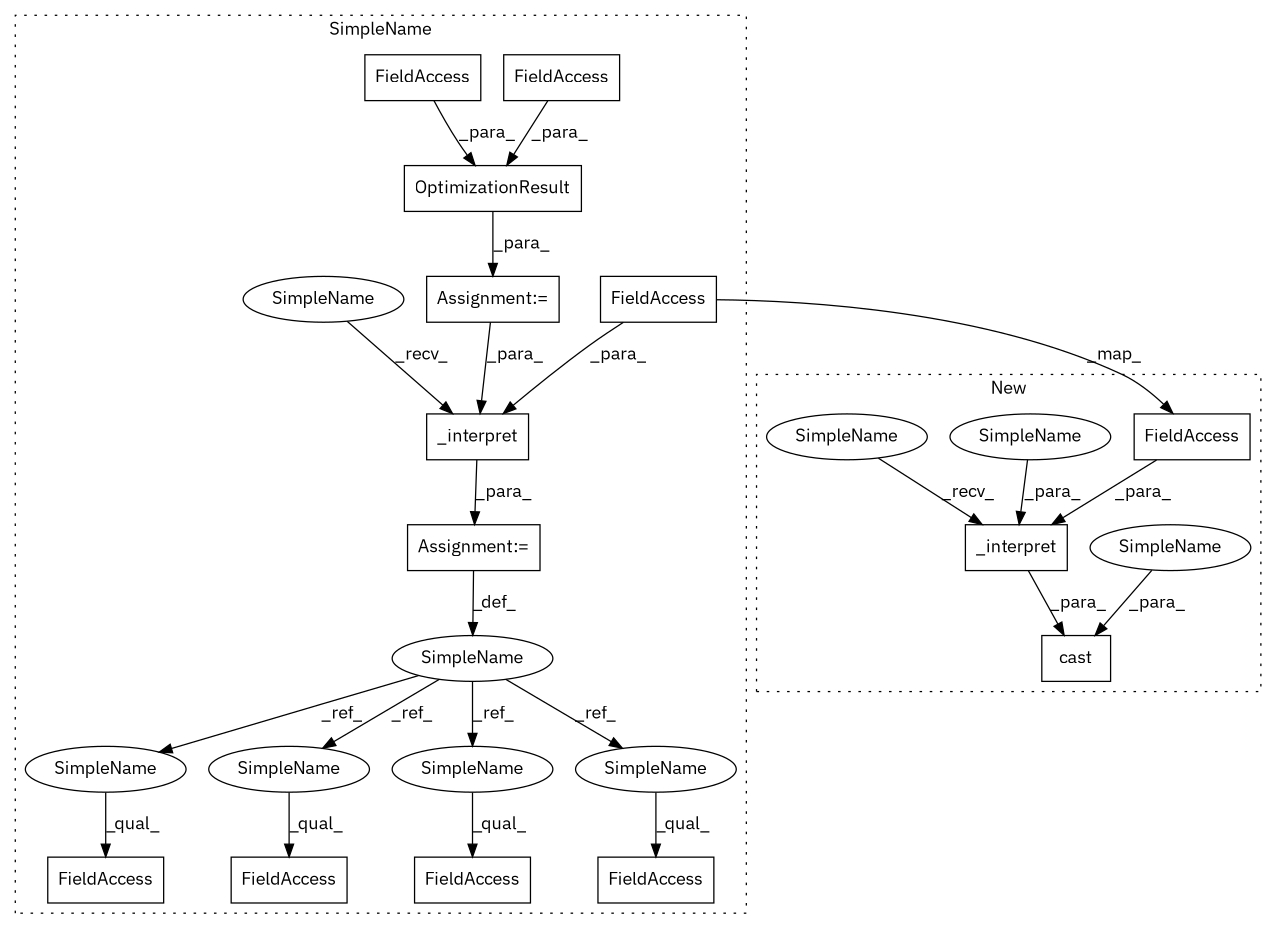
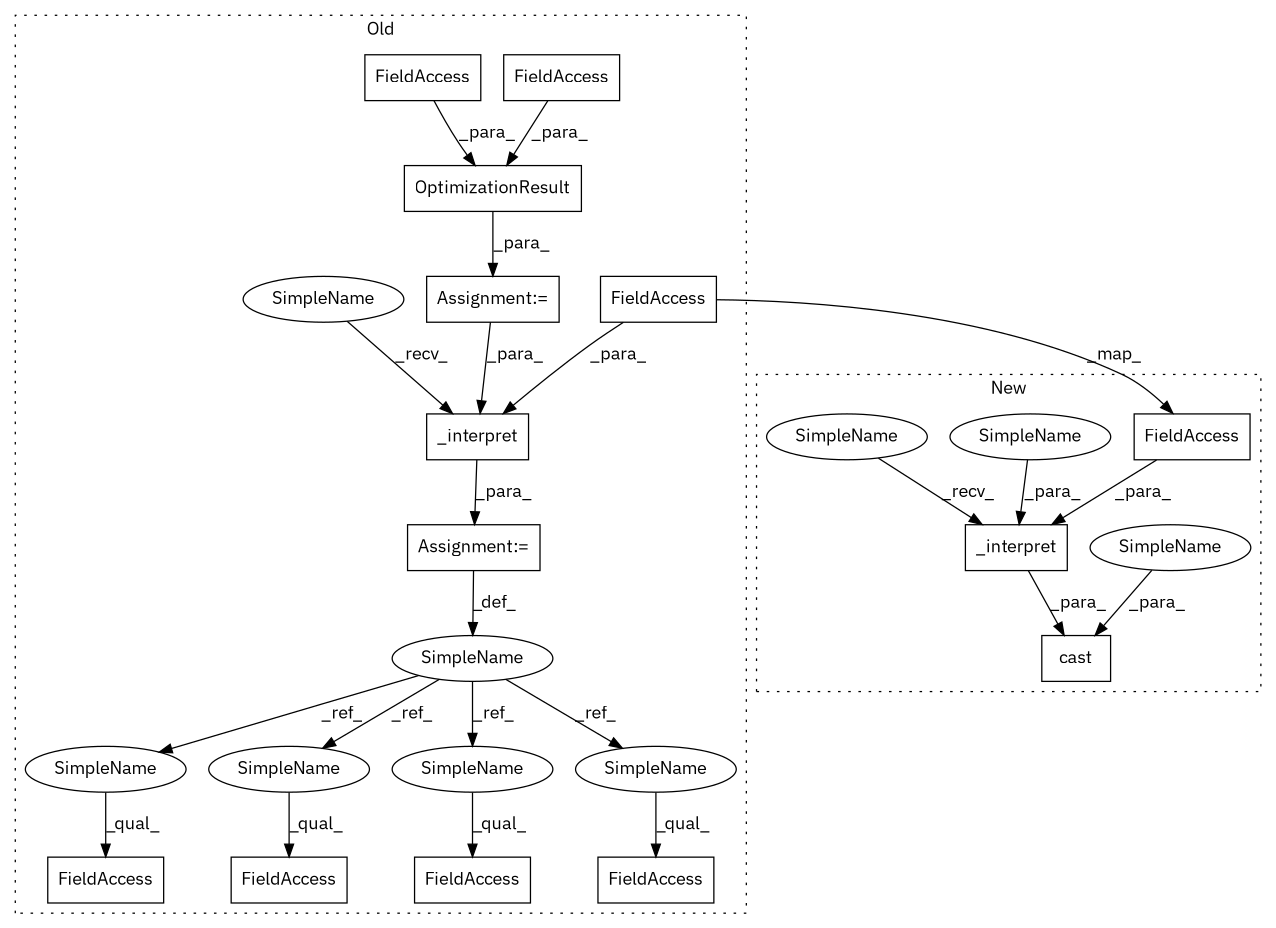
(381, 30) -> (381, 30)
